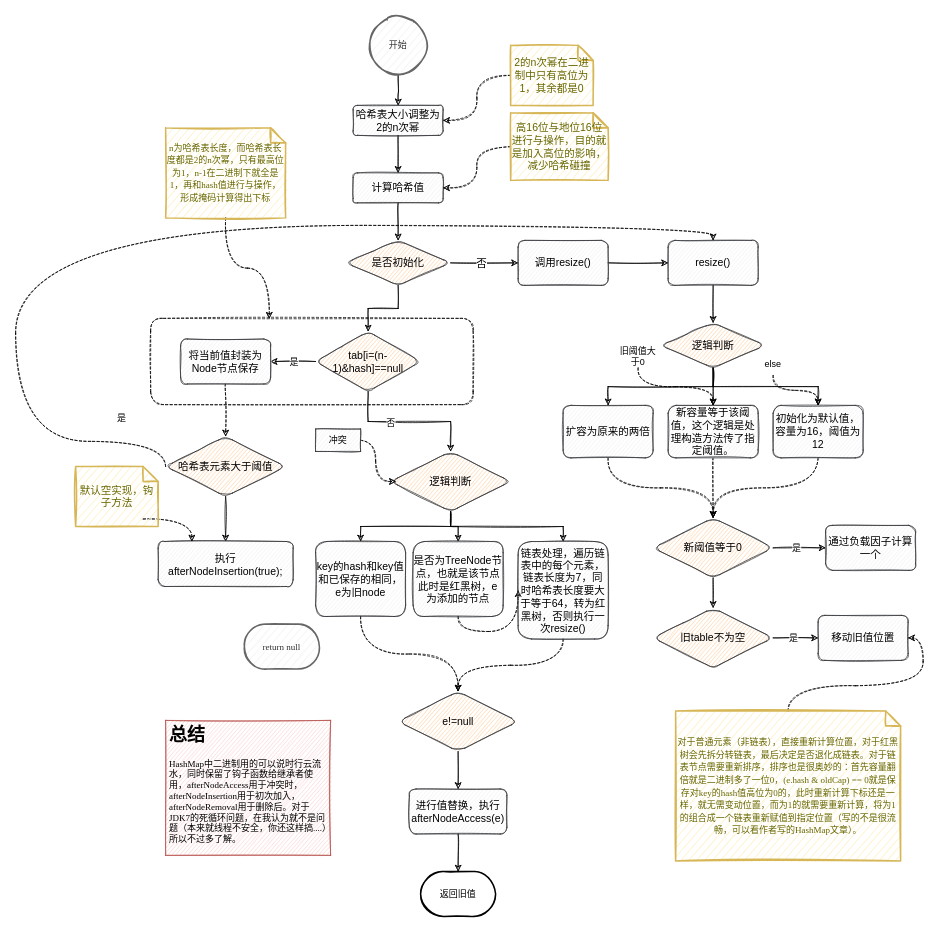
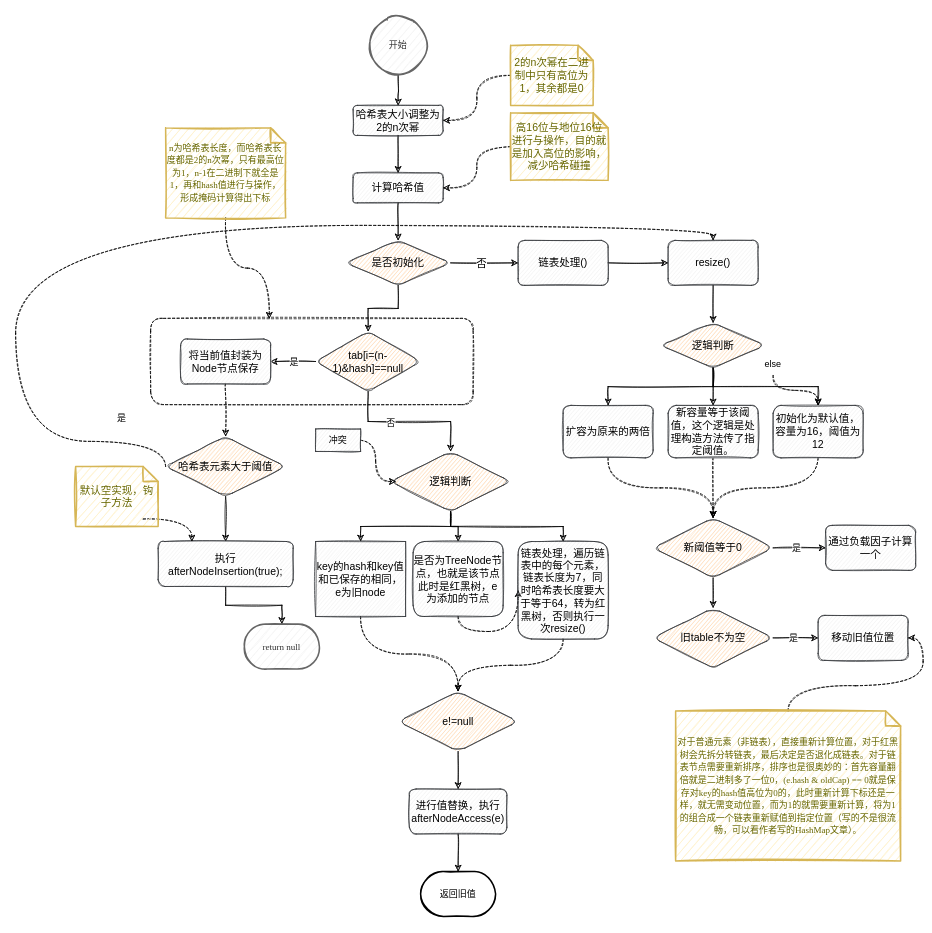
(563, 263) -> (563, 263)
(638, 357) -> none
(643, 379) -> none
(360, 579) -> (360, 579)
none -> (251, 605)
(248, 788) -> none
